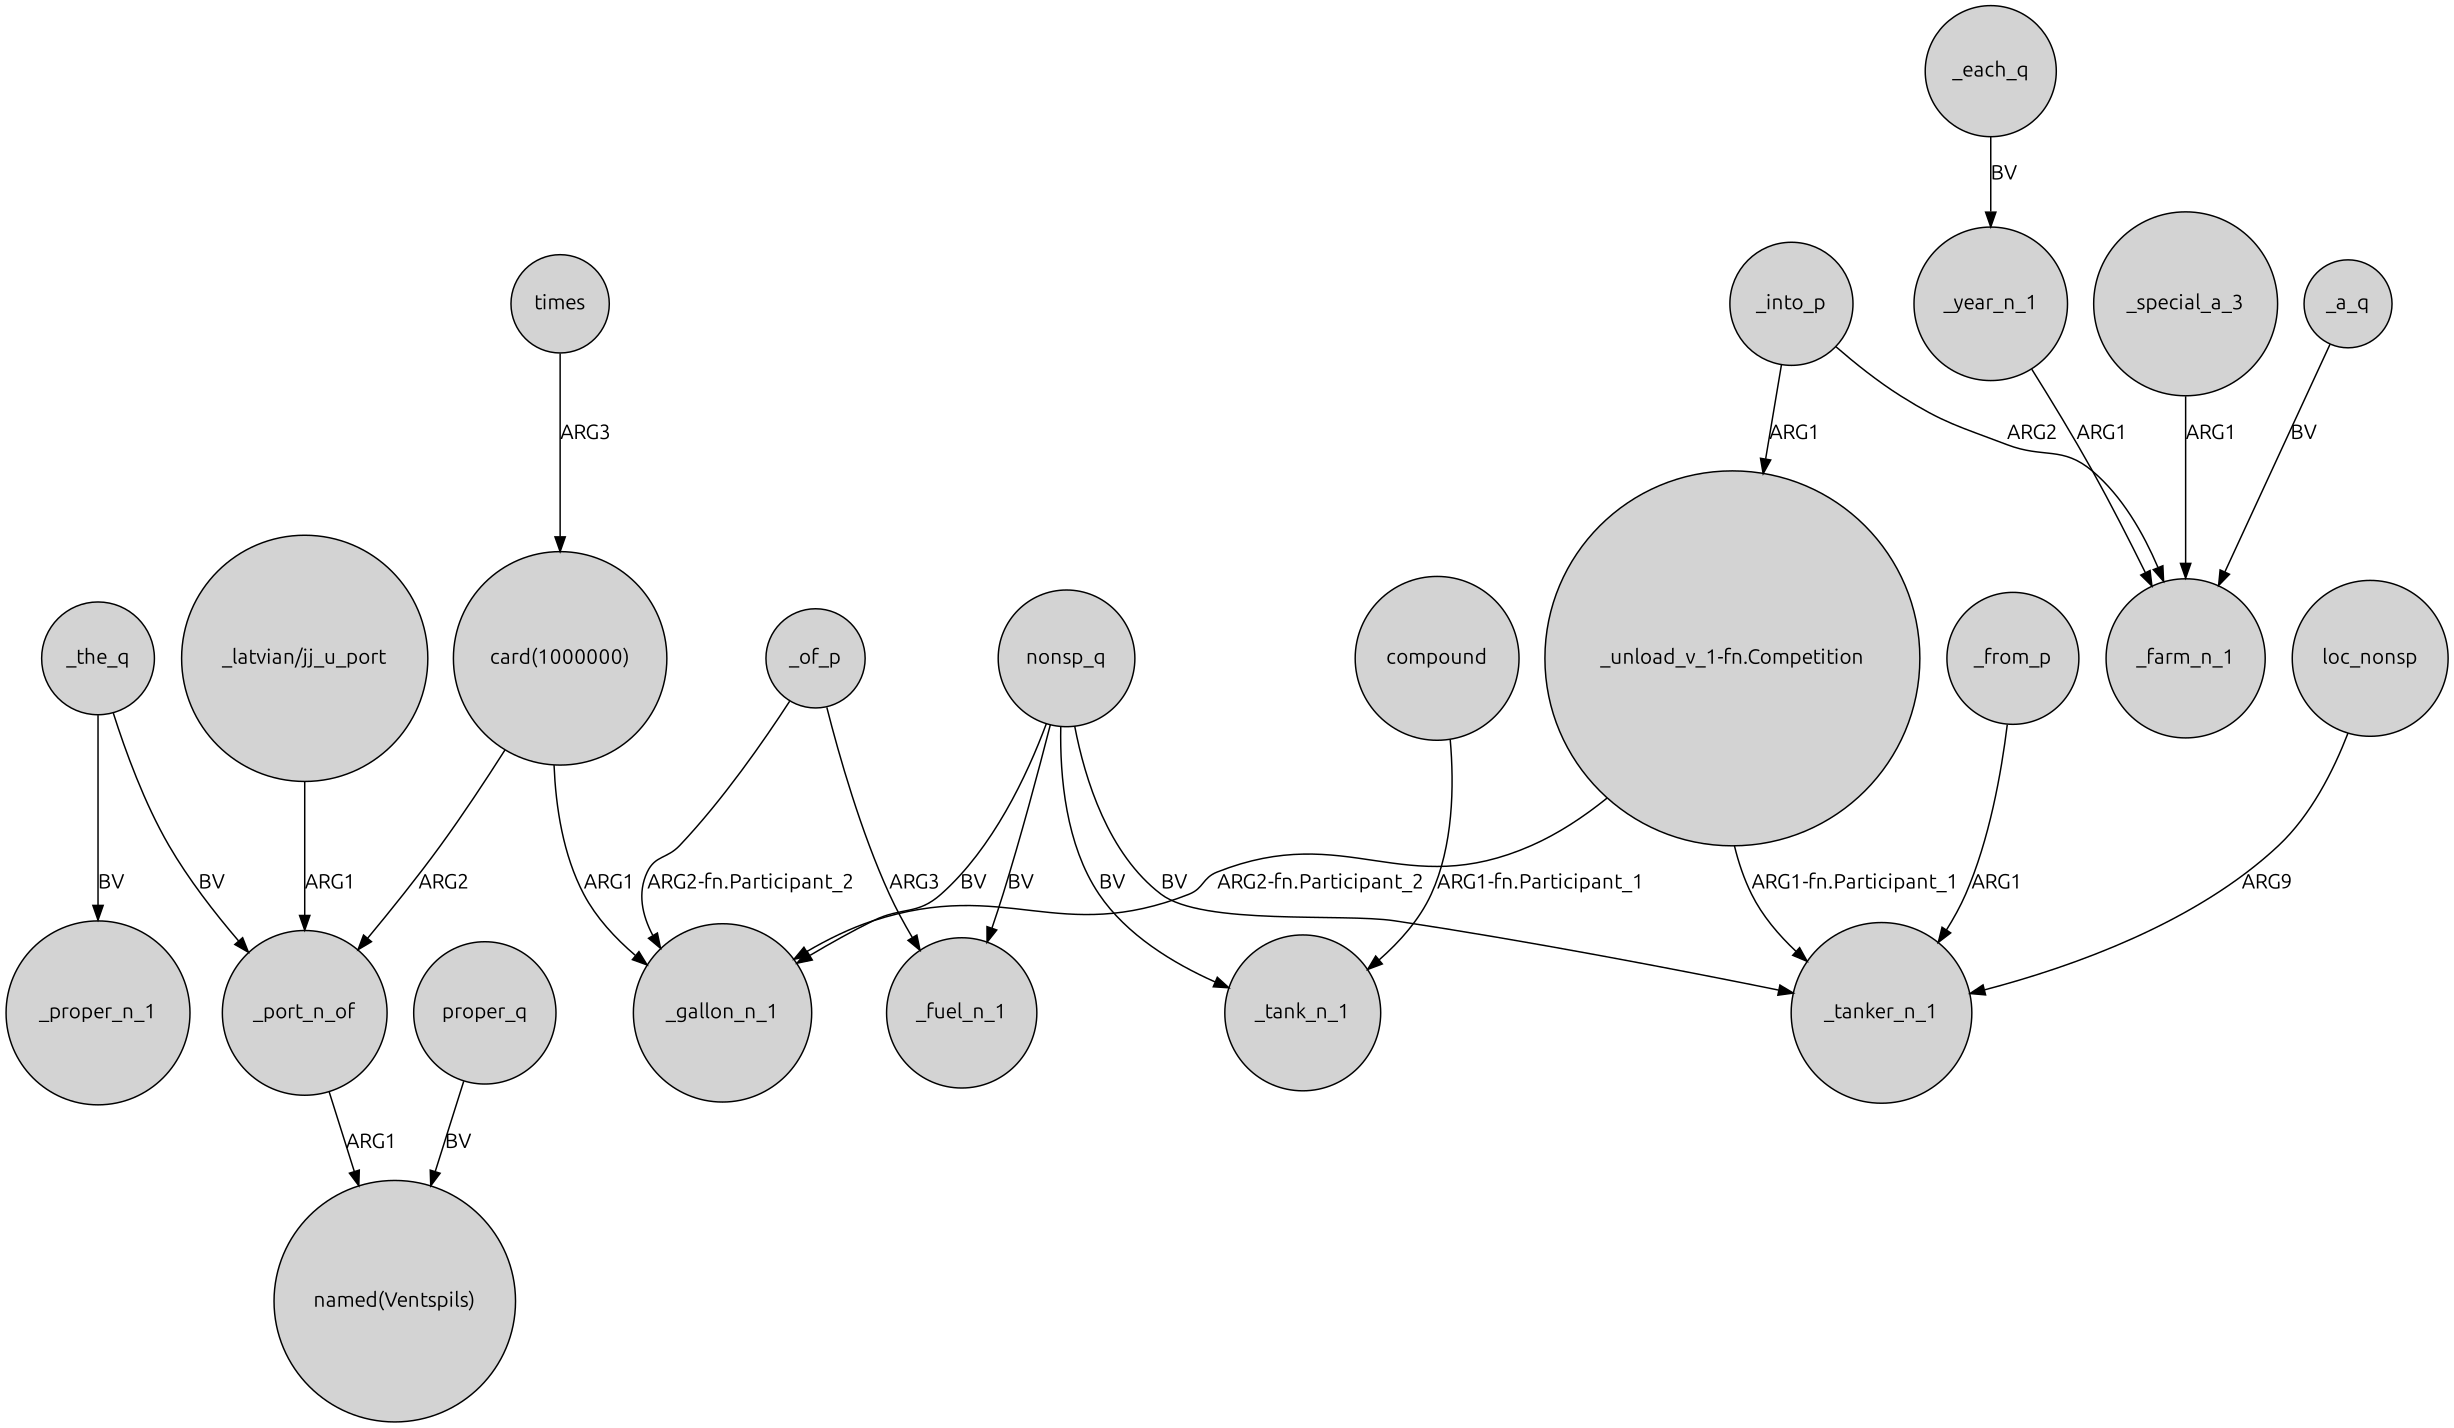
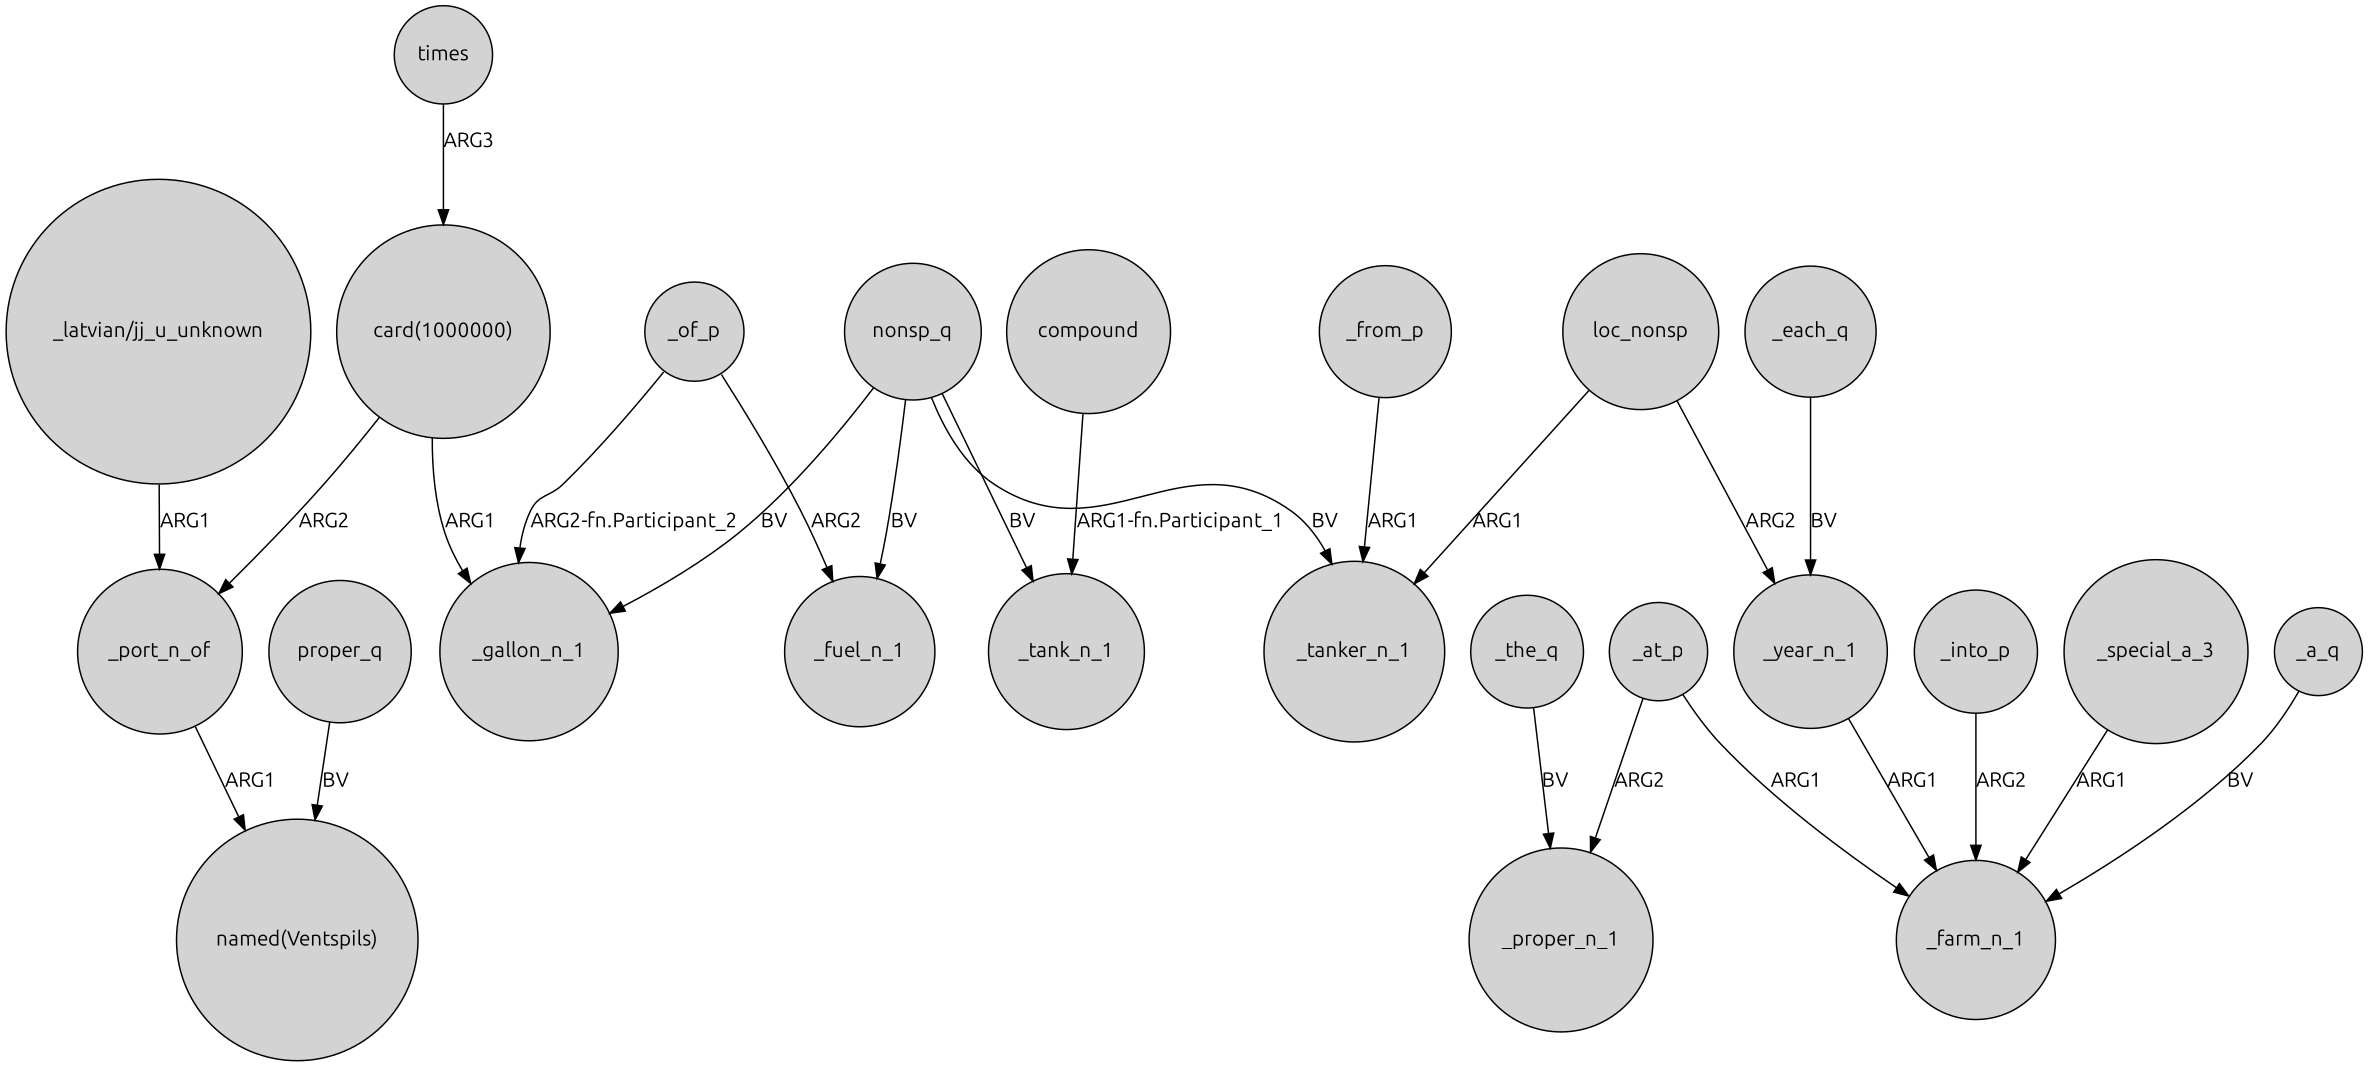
none -> (1722, 485)
none -> (1658, 652)
(305, 658) -> (158, 332)
(1732, 658) -> none
(163, 834) -> none
(915, 883) -> (837, 522)
(2268, 883) -> (1498, 522)
